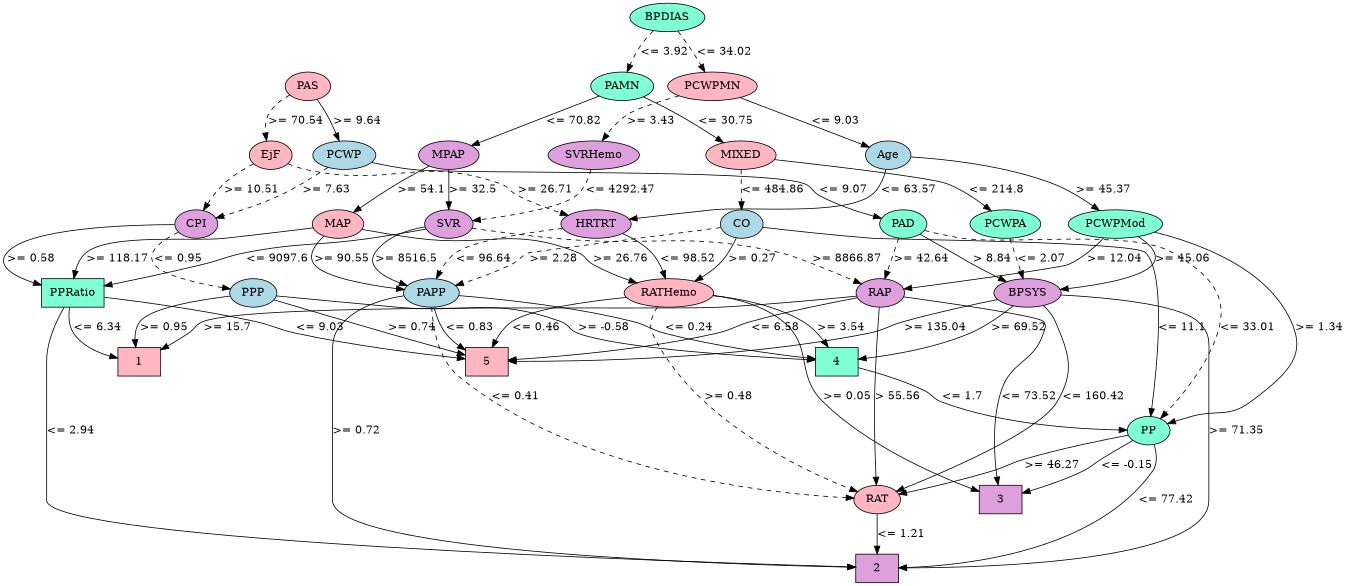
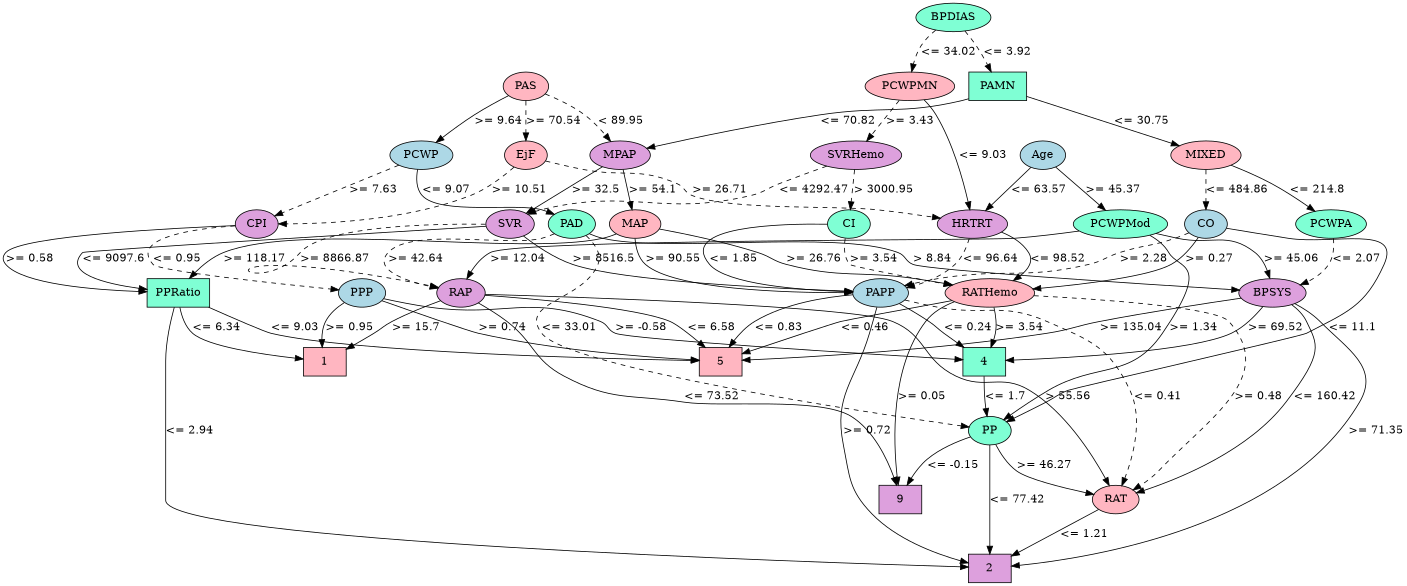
(622, 86) -> (998, 86)
none -> (578, 110)
(801, 121) -> (952, 148)
none -> (849, 224)
(1001, 500) -> (900, 500)
